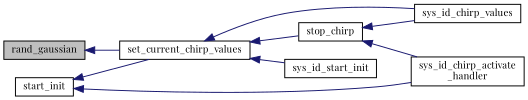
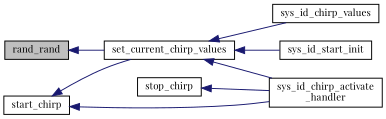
(393, 23) -> none
(279, 38) -> (243, 70)
(44, 50) -> (37, 50)
(44, 87) -> (37, 105)
